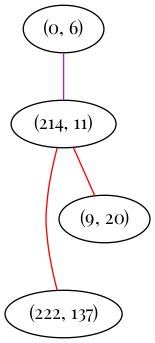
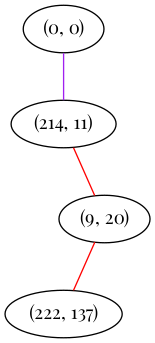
(64, 29) -> (64, 29)
(46, 219) -> (84, 266)
